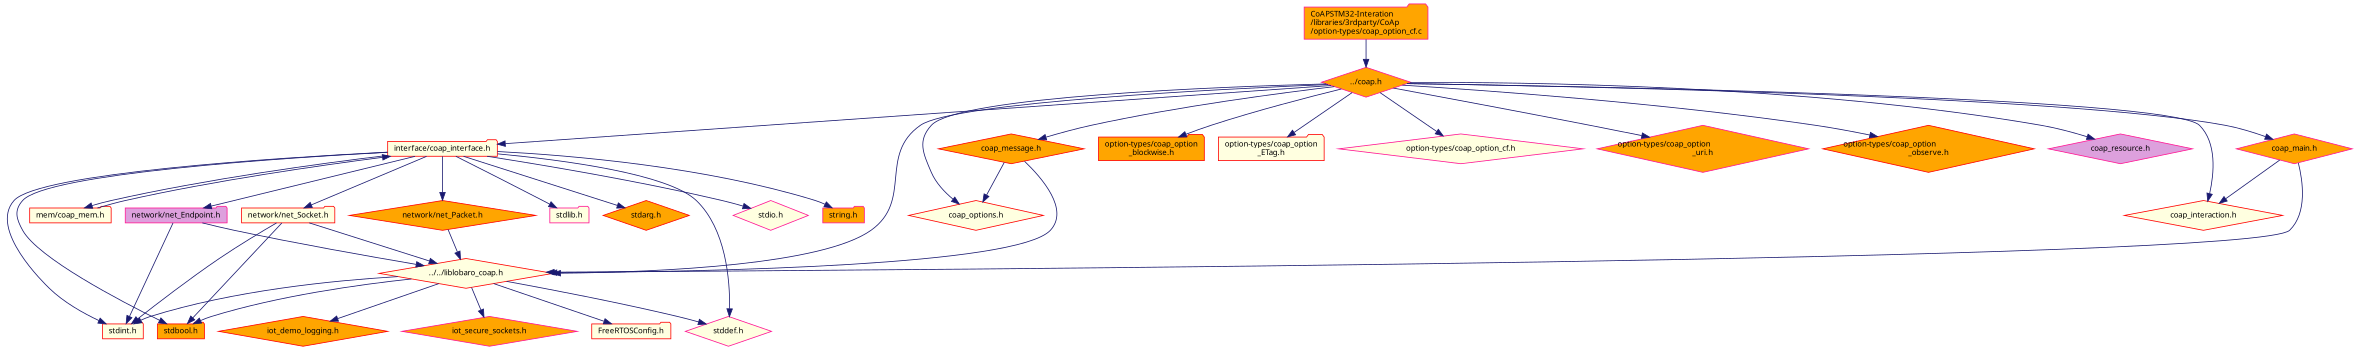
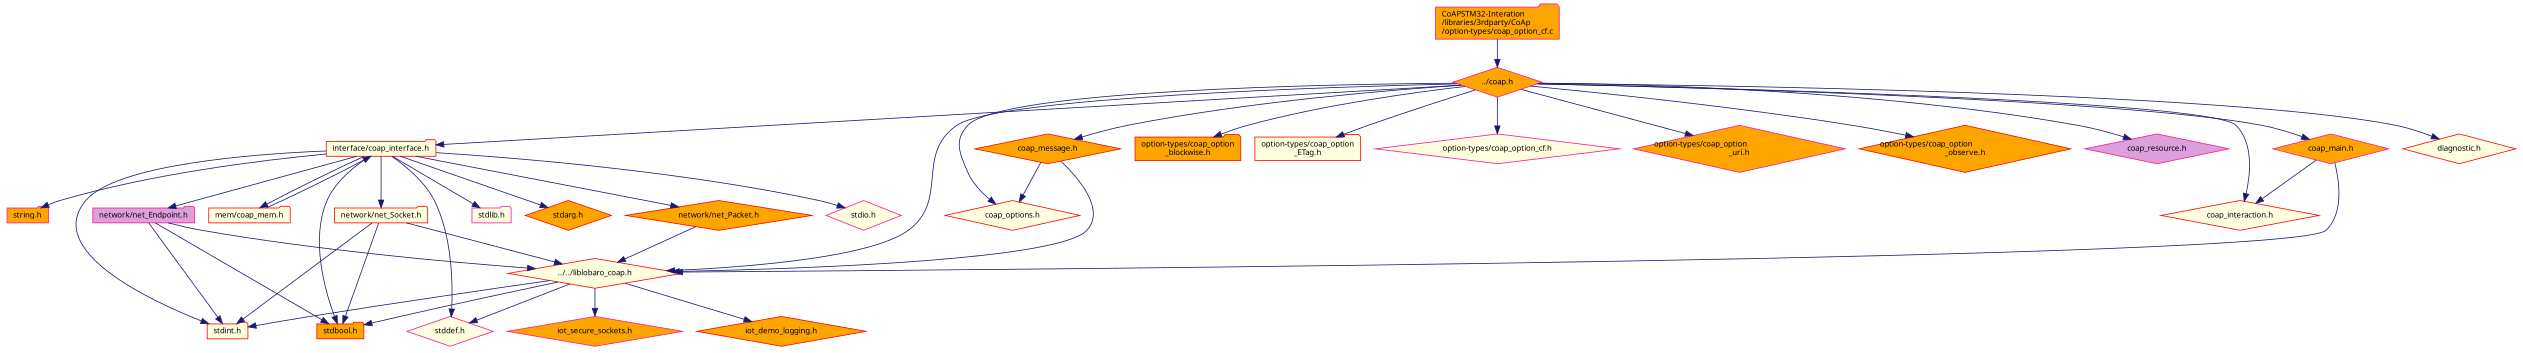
none -> (2459, 149)
none -> (239, 271)
(631, 331) -> none
